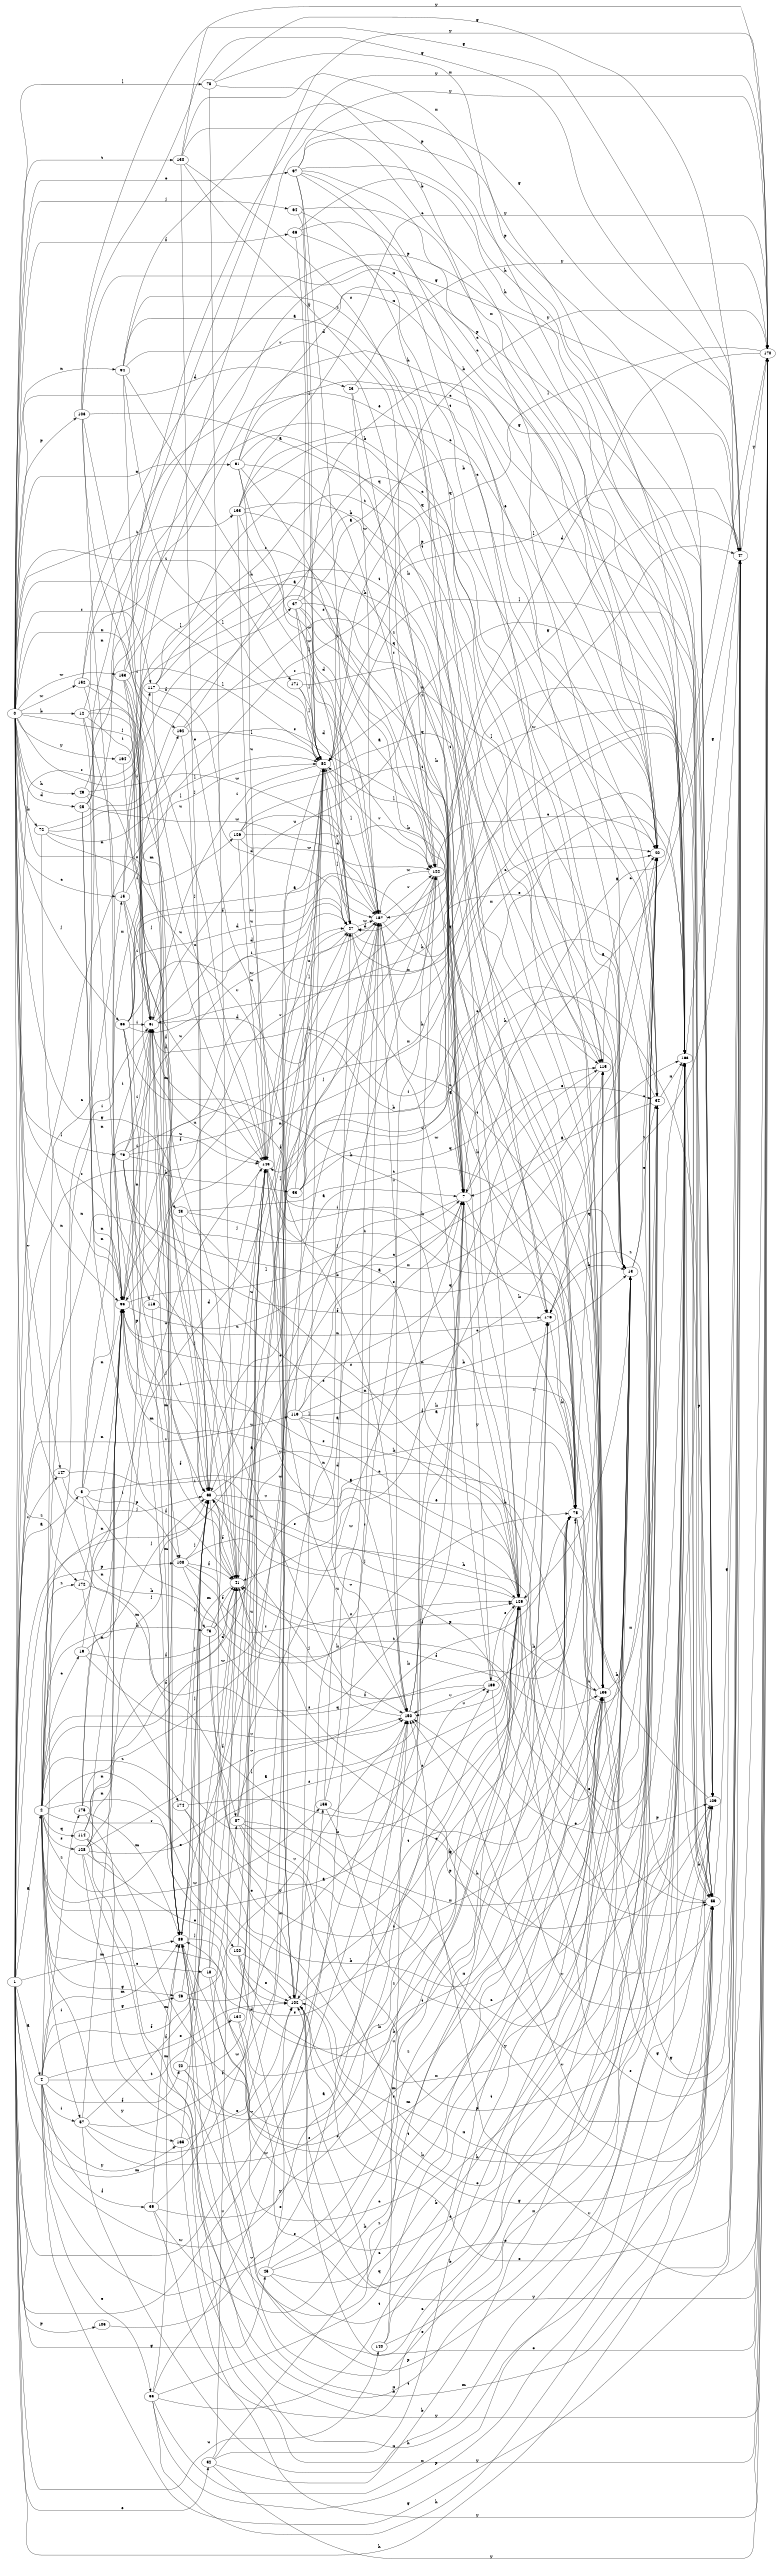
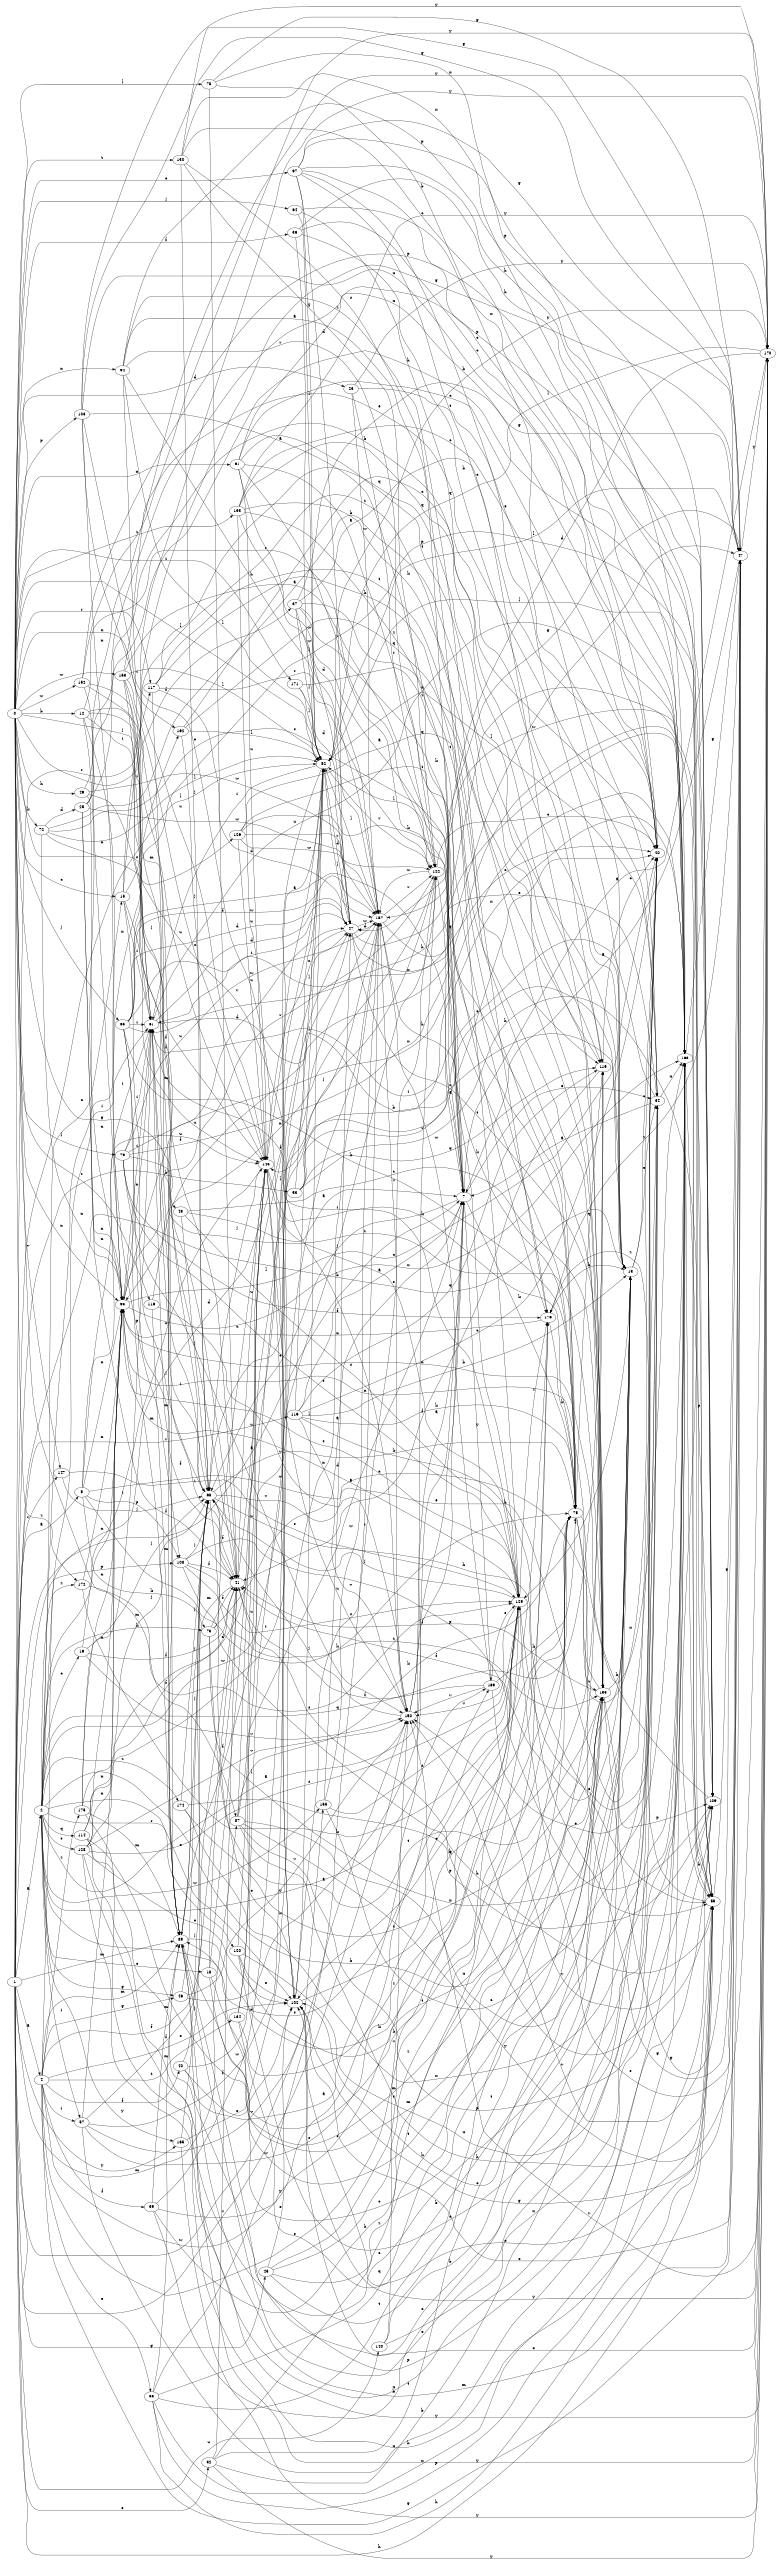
(123, 759) -> none
(25, 778) -> (58, 816)
(102, 2325) -> none
